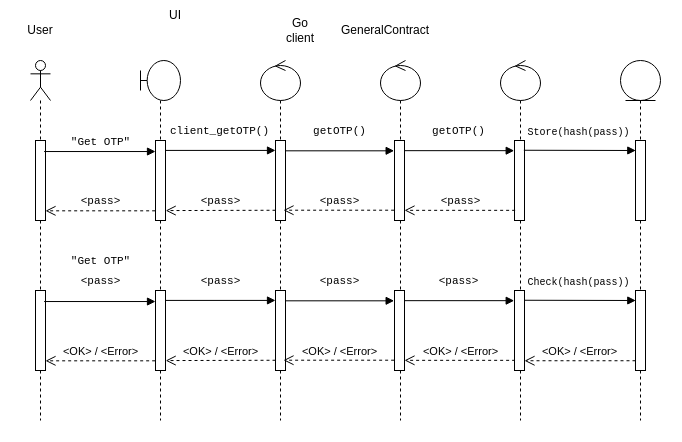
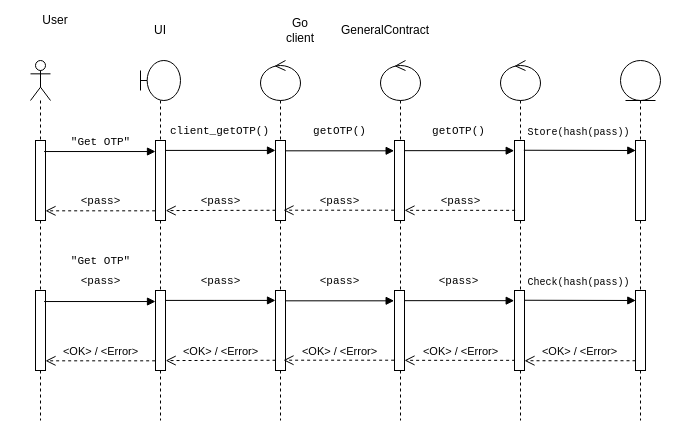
(176, 16) -> (161, 31)
(41, 31) -> (56, 21)
